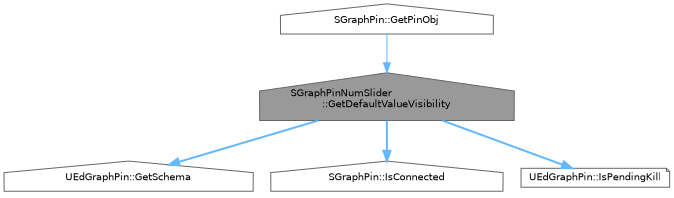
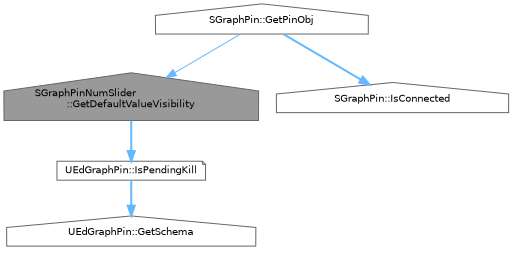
(387, 136) -> (322, 57)
(248, 141) -> (131, 193)
